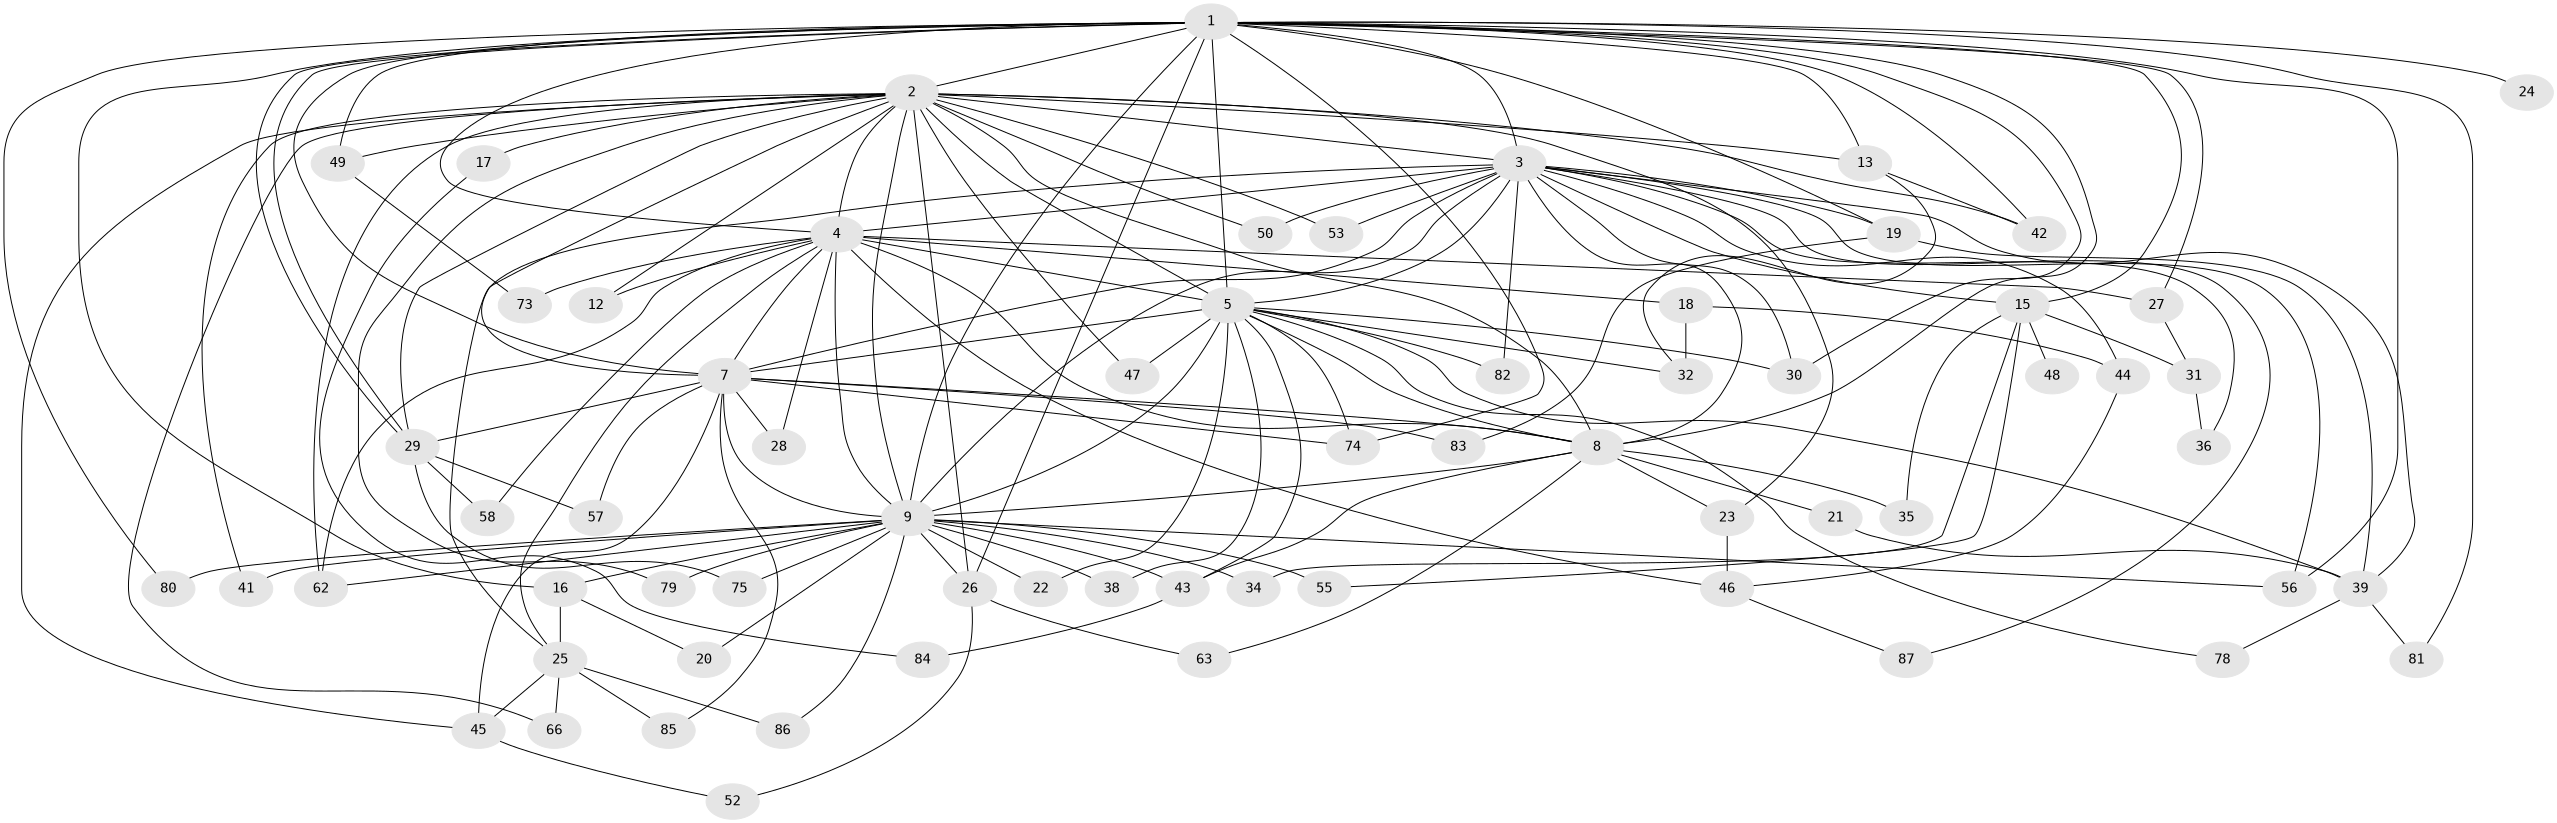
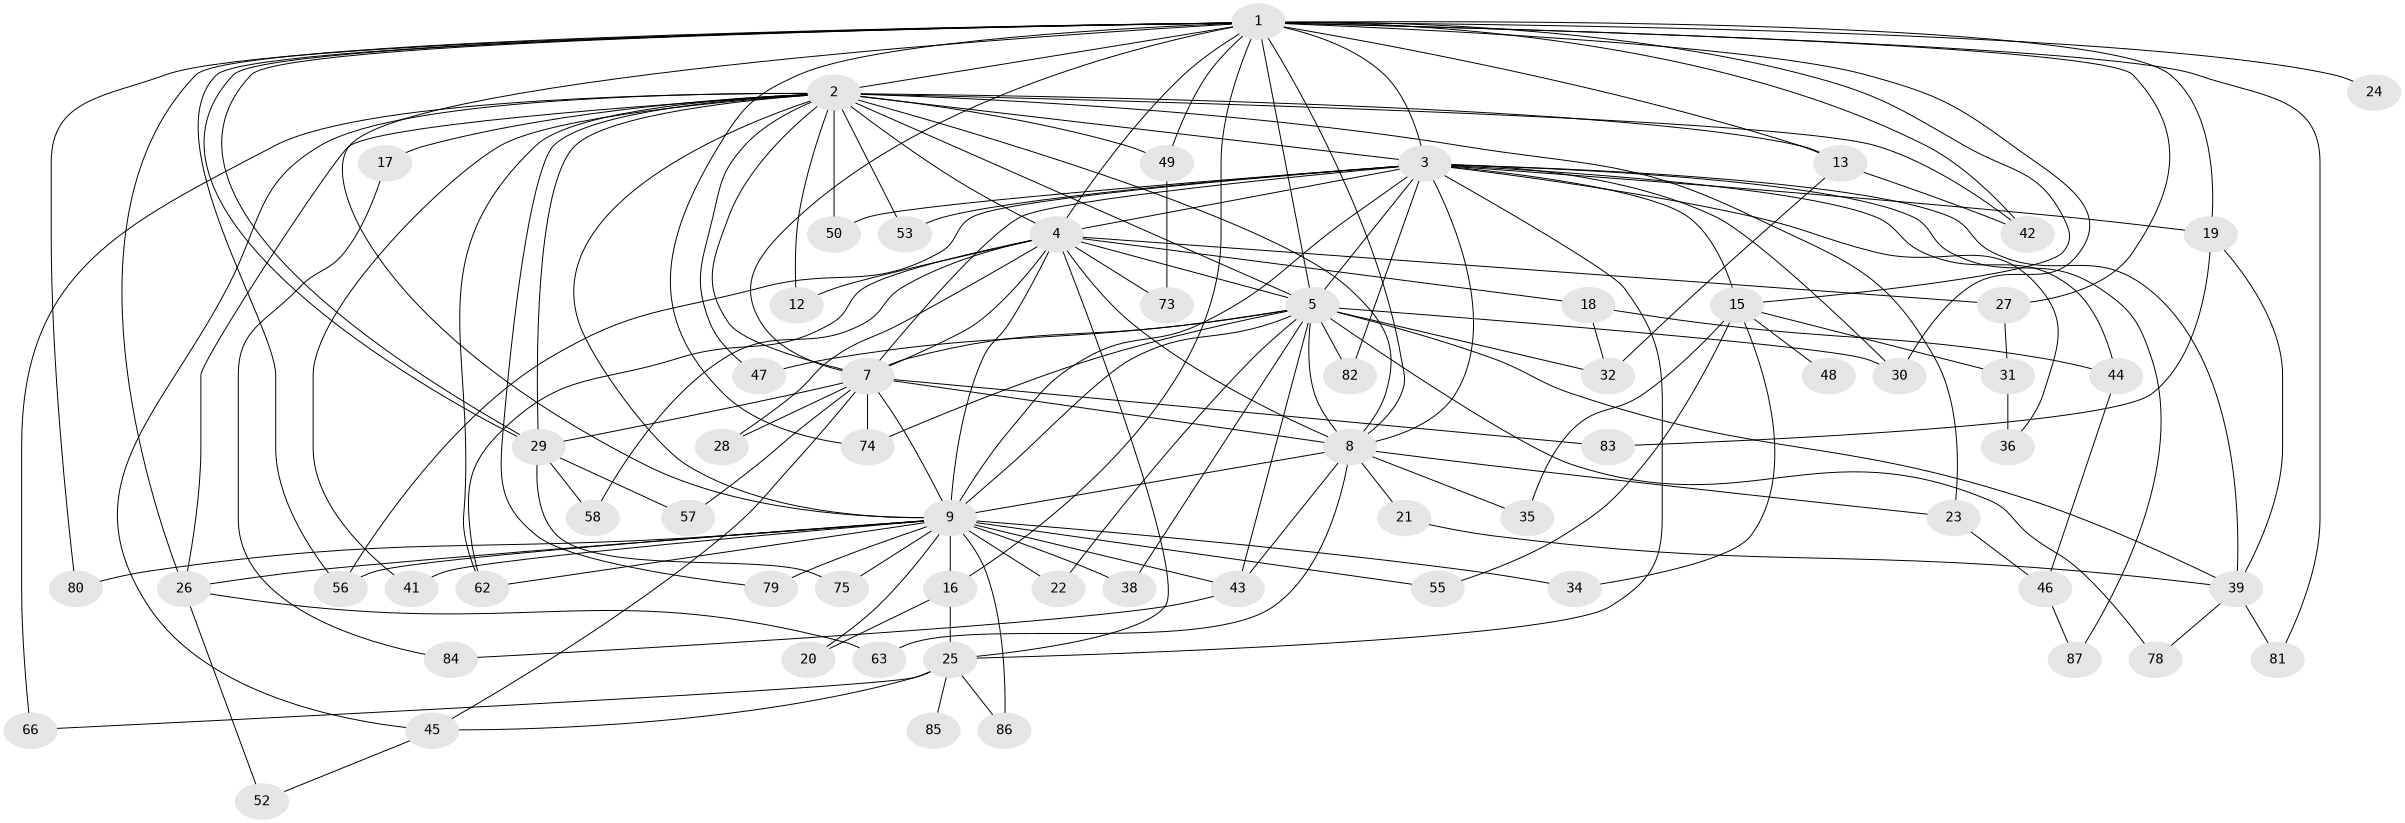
(1249, 479) -> none
(772, 558) -> none
